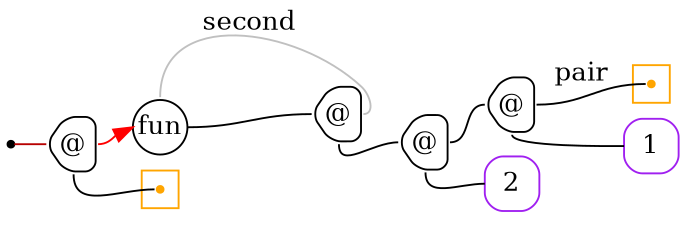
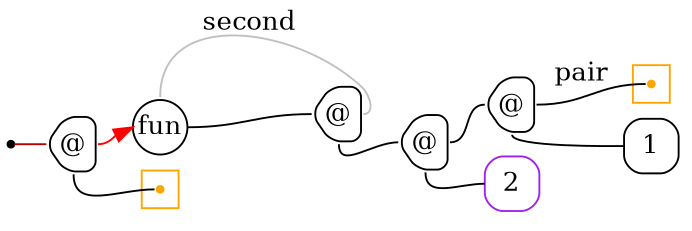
(651, 146) -> (651, 146)
